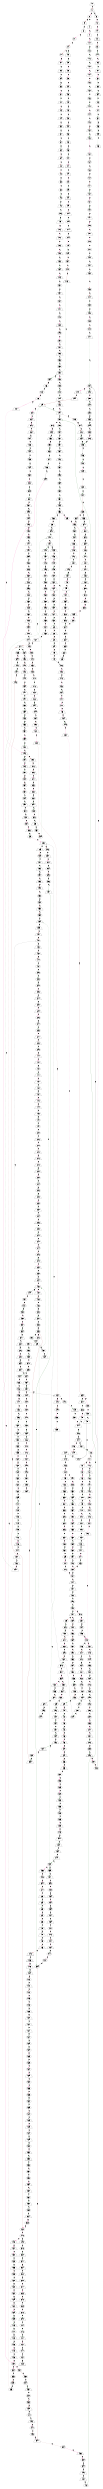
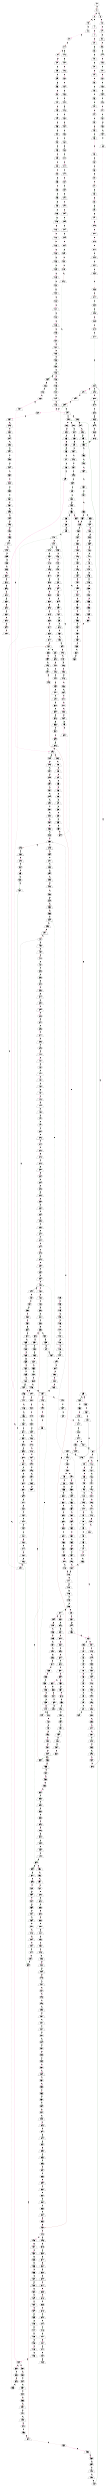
(28, 640) -> none
